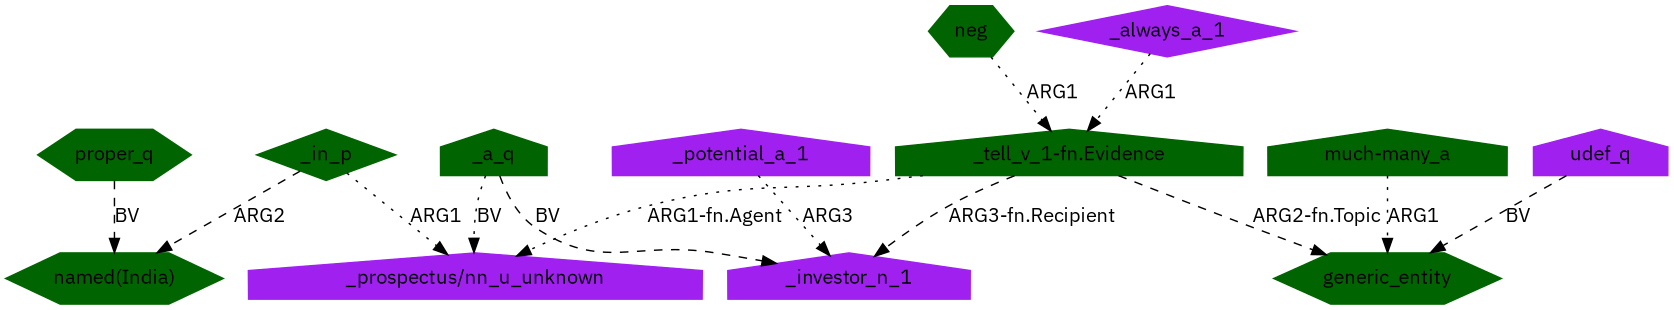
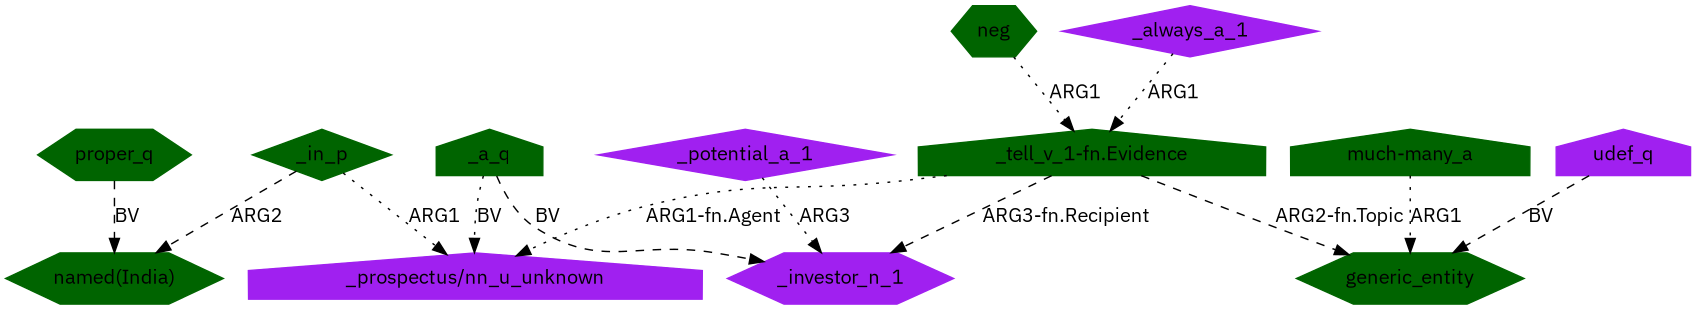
(741, 155) -> (745, 155)
(849, 278) -> (840, 278)
